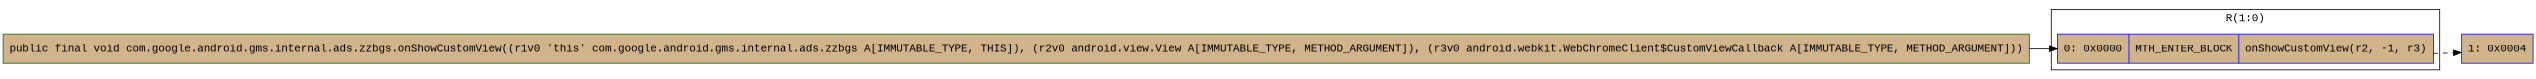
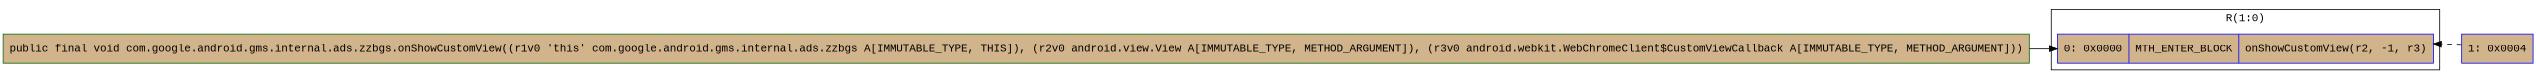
(2444, 53) -> (2451, 44)
